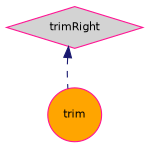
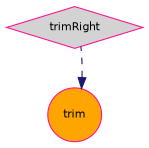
(67, 73) -> (82, 62)
